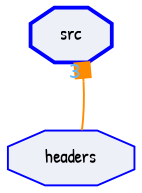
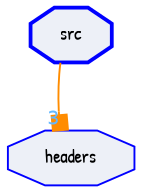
(84, 106) -> (59, 87)
